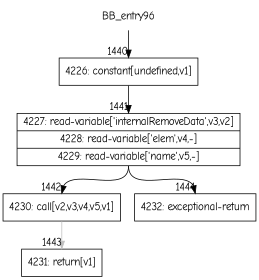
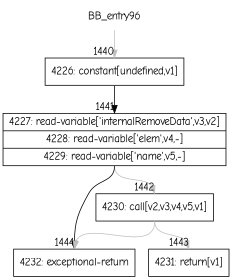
(129, 40) -> (115, 40)
(99, 180) -> (131, 179)
none -> (118, 236)
